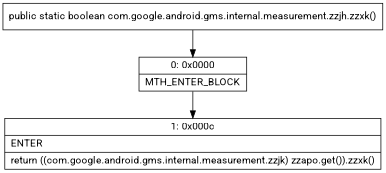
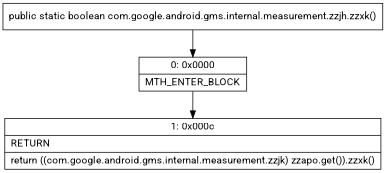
(27, 143) -> (31, 143)
